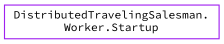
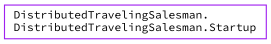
(112, 22) -> (135, 22)
